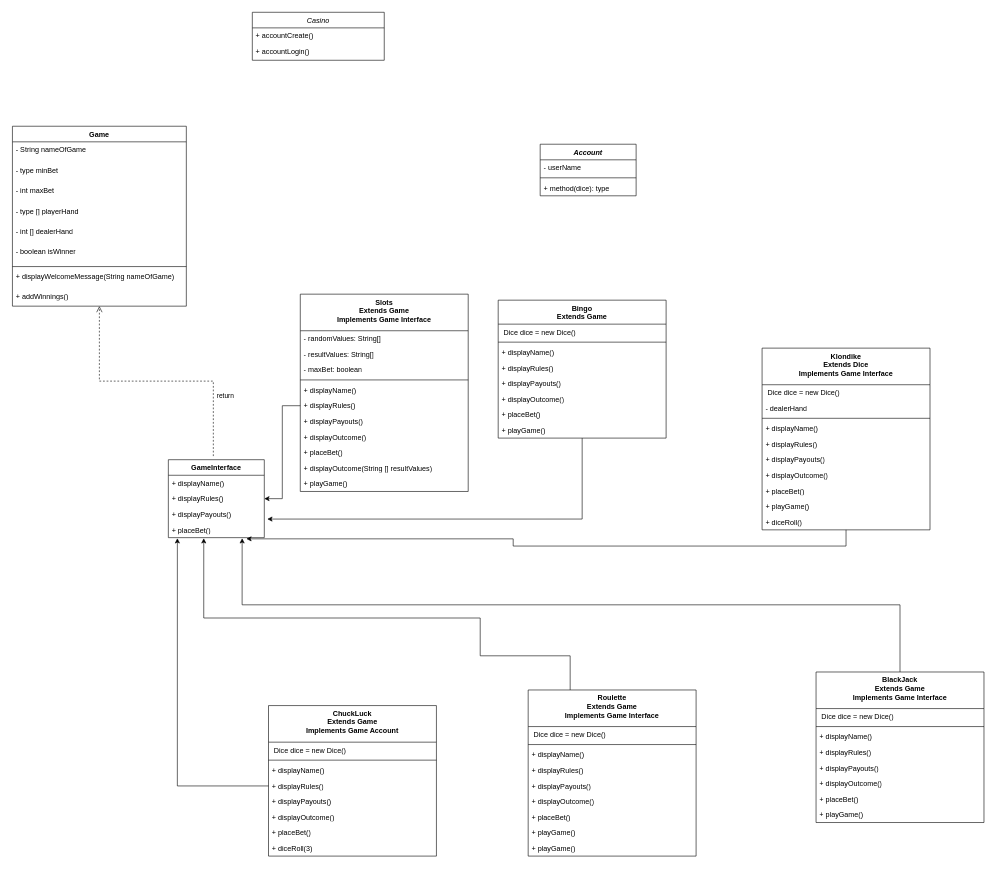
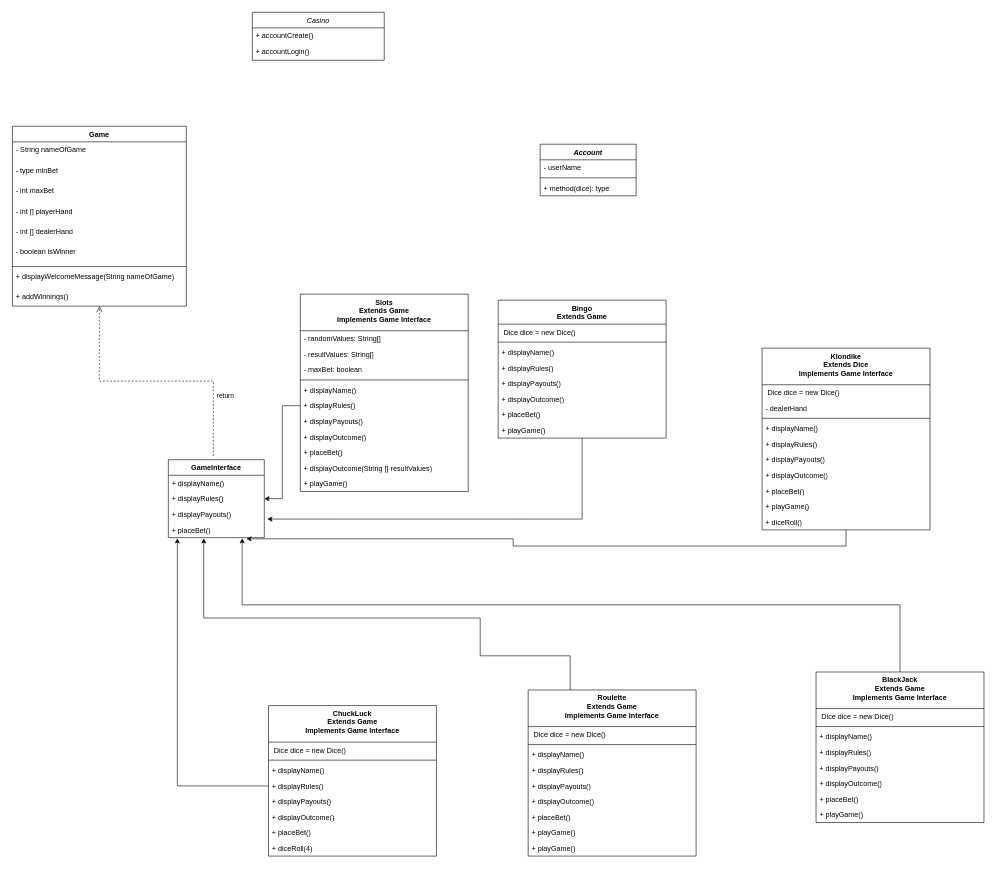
(52, 212) -> (50, 212)
(353, 723) -> (353, 723)
(295, 849) -> (295, 849)
